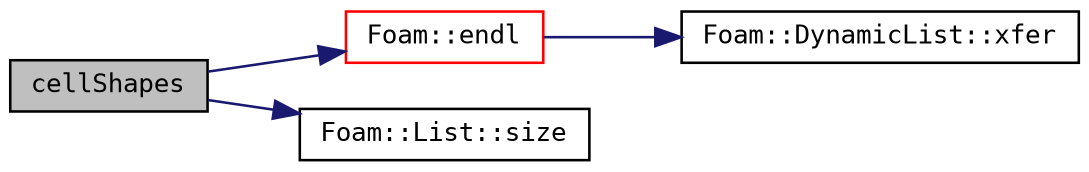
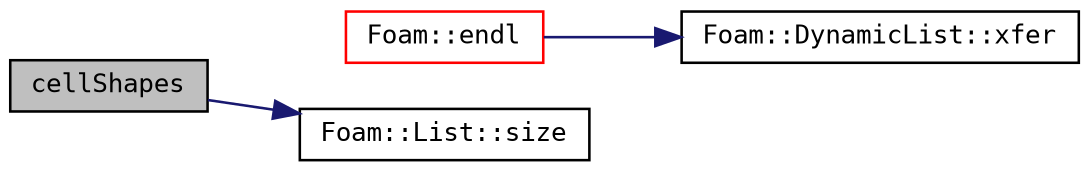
(263, 63) -> none
